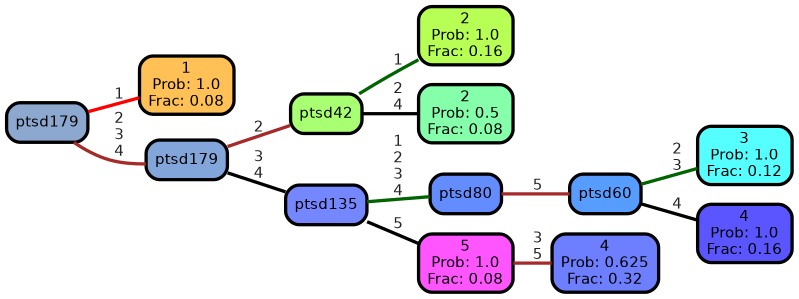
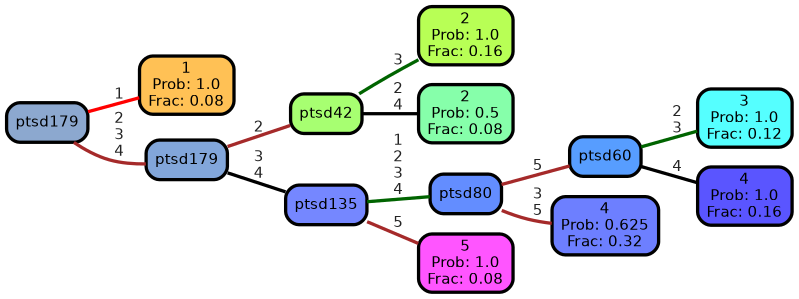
(396, 60) -> (396, 60)
(393, 233) -> (393, 233)
(533, 263) -> (526, 219)
